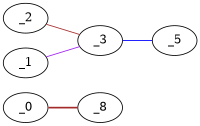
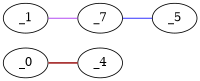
(26, 18) -> none
(100, 41) -> (100, 18)
(100, 108) -> (100, 63)
